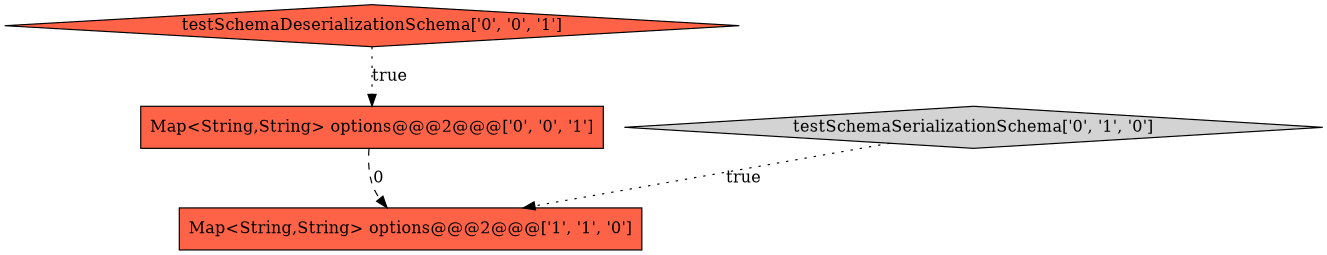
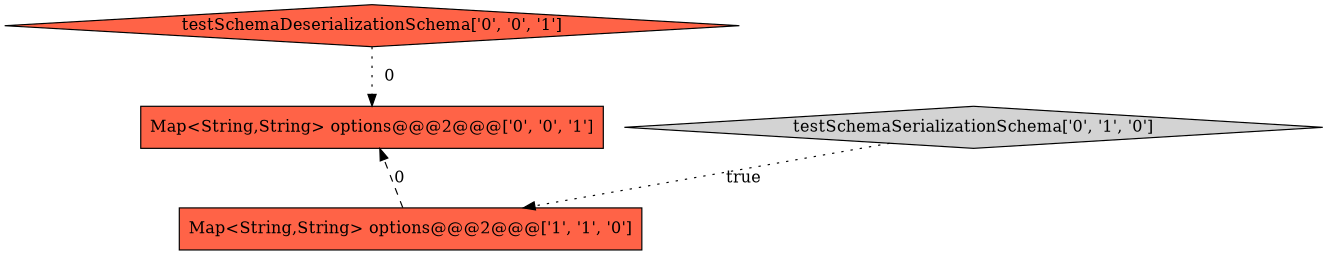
(390, 77) -> (390, 77)
(370, 175) -> (393, 184)
